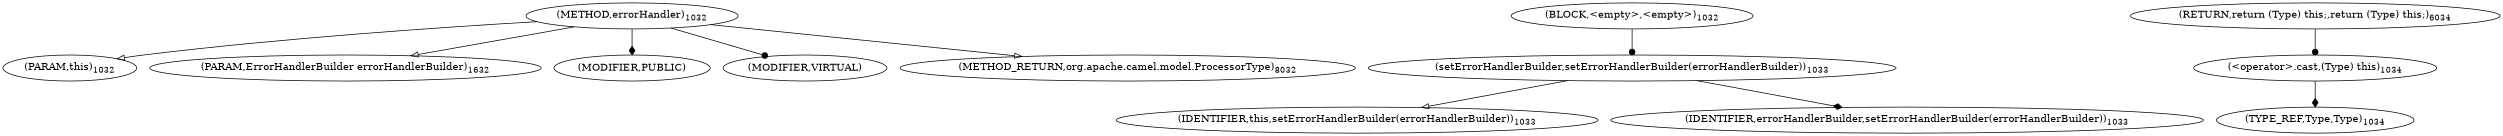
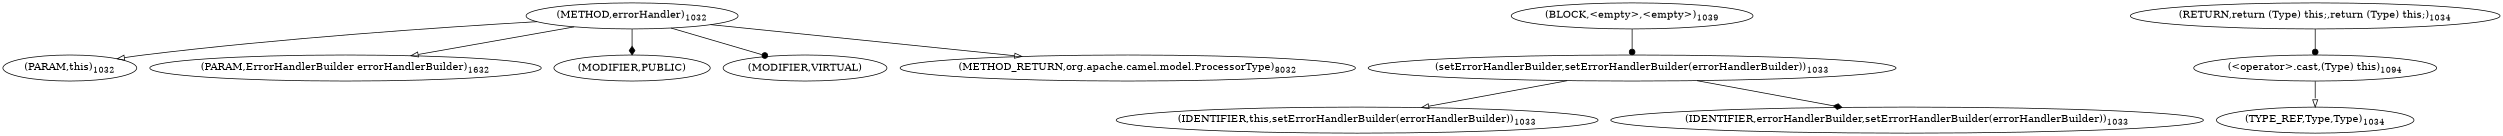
(1708, 15) -> (1708, 15)
(2440, 15) -> (2440, 15)
(2392, 67) -> (2392, 67)
(2315, 90) -> (2315, 90)
